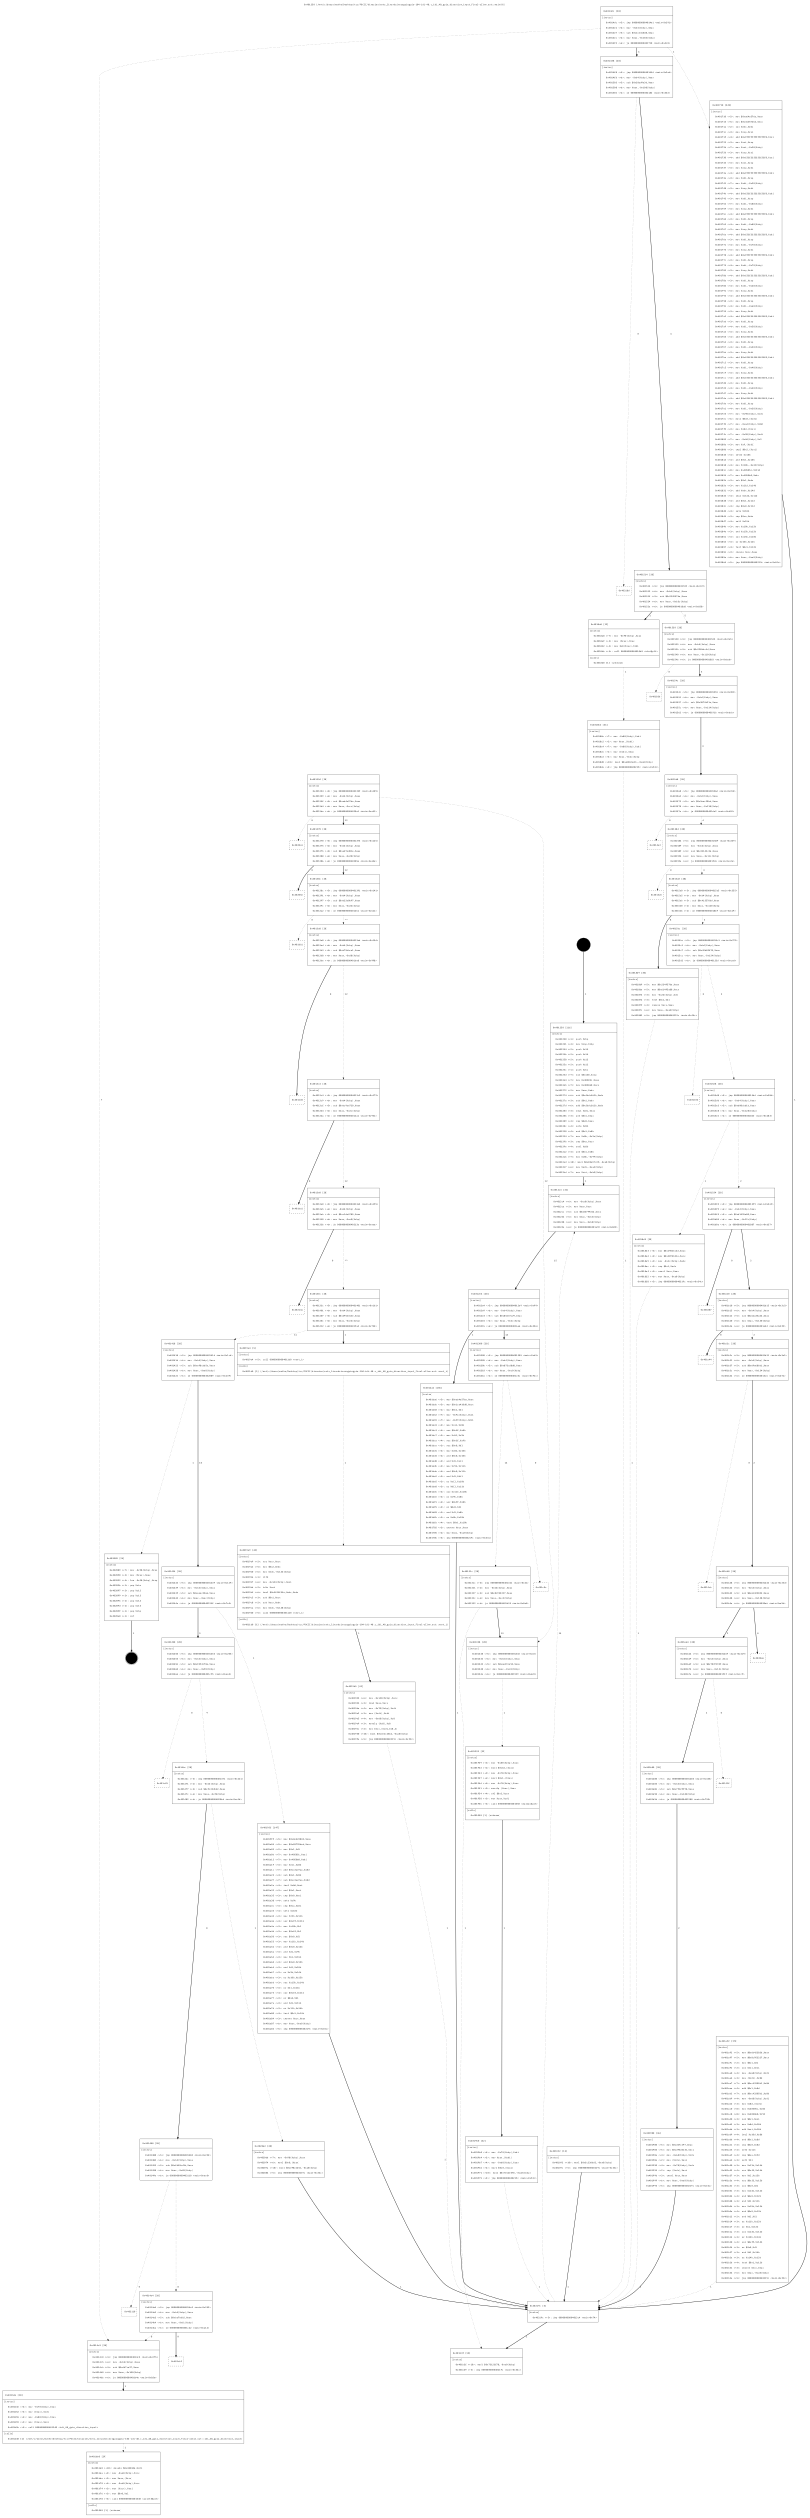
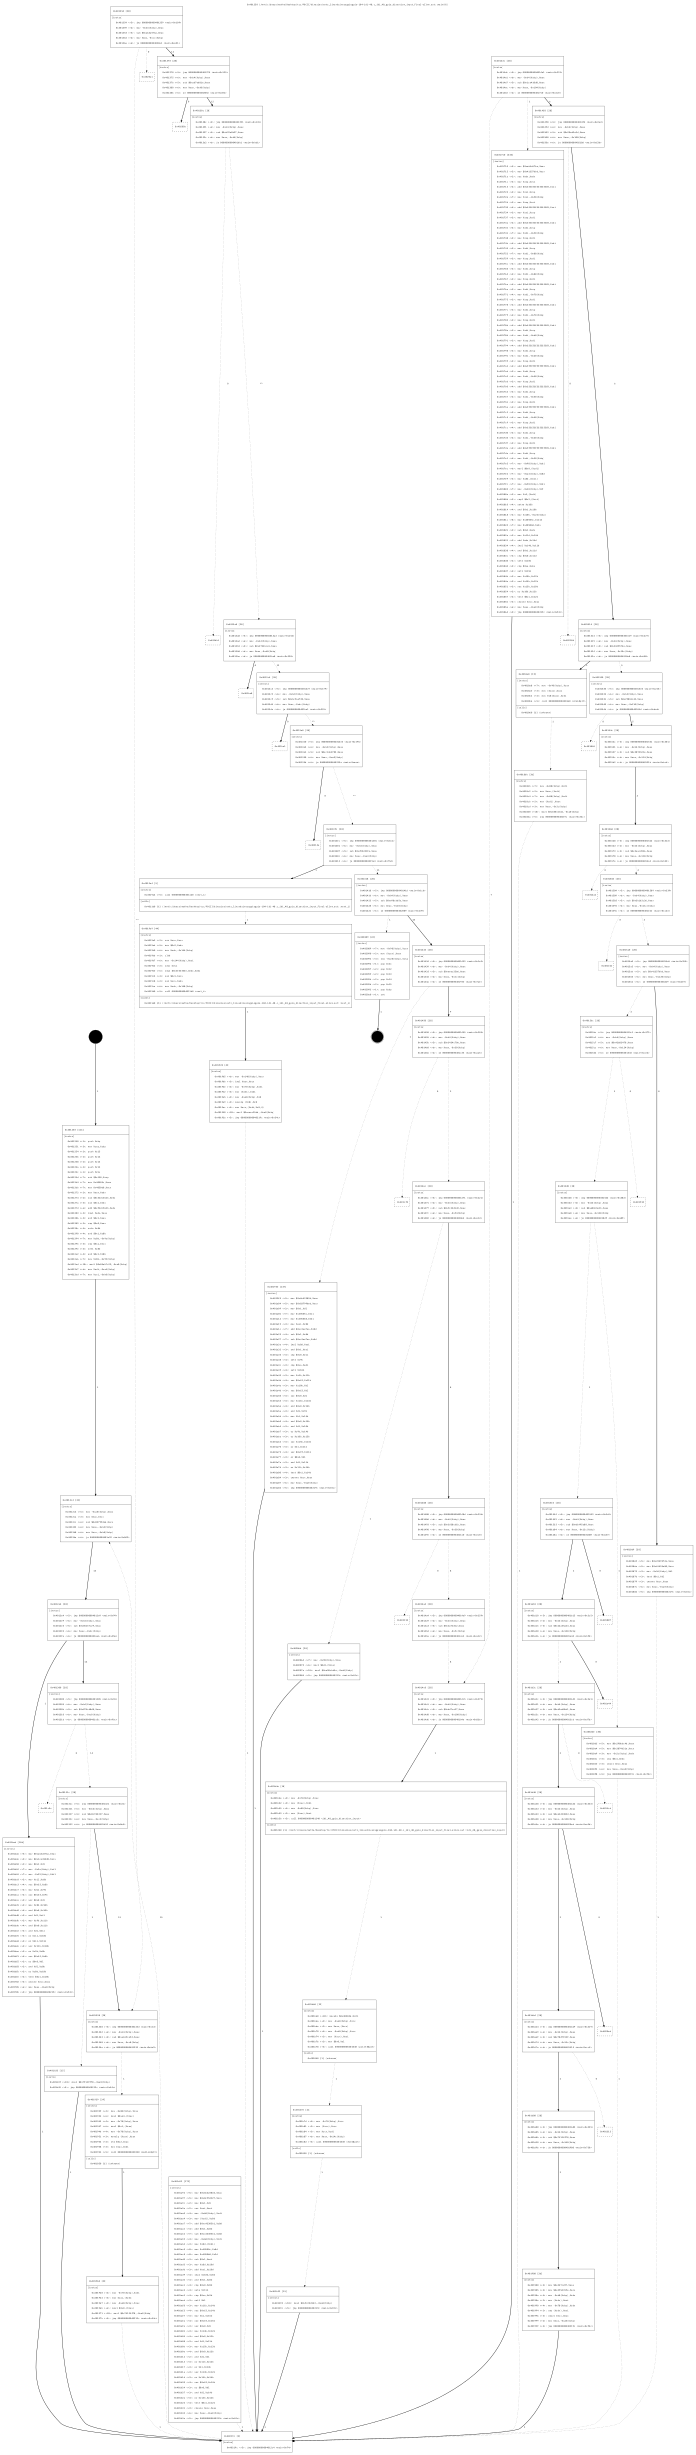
none -> (326, 2132)
(527, 2335) -> (62, 2327)
(176, 2361) -> none
